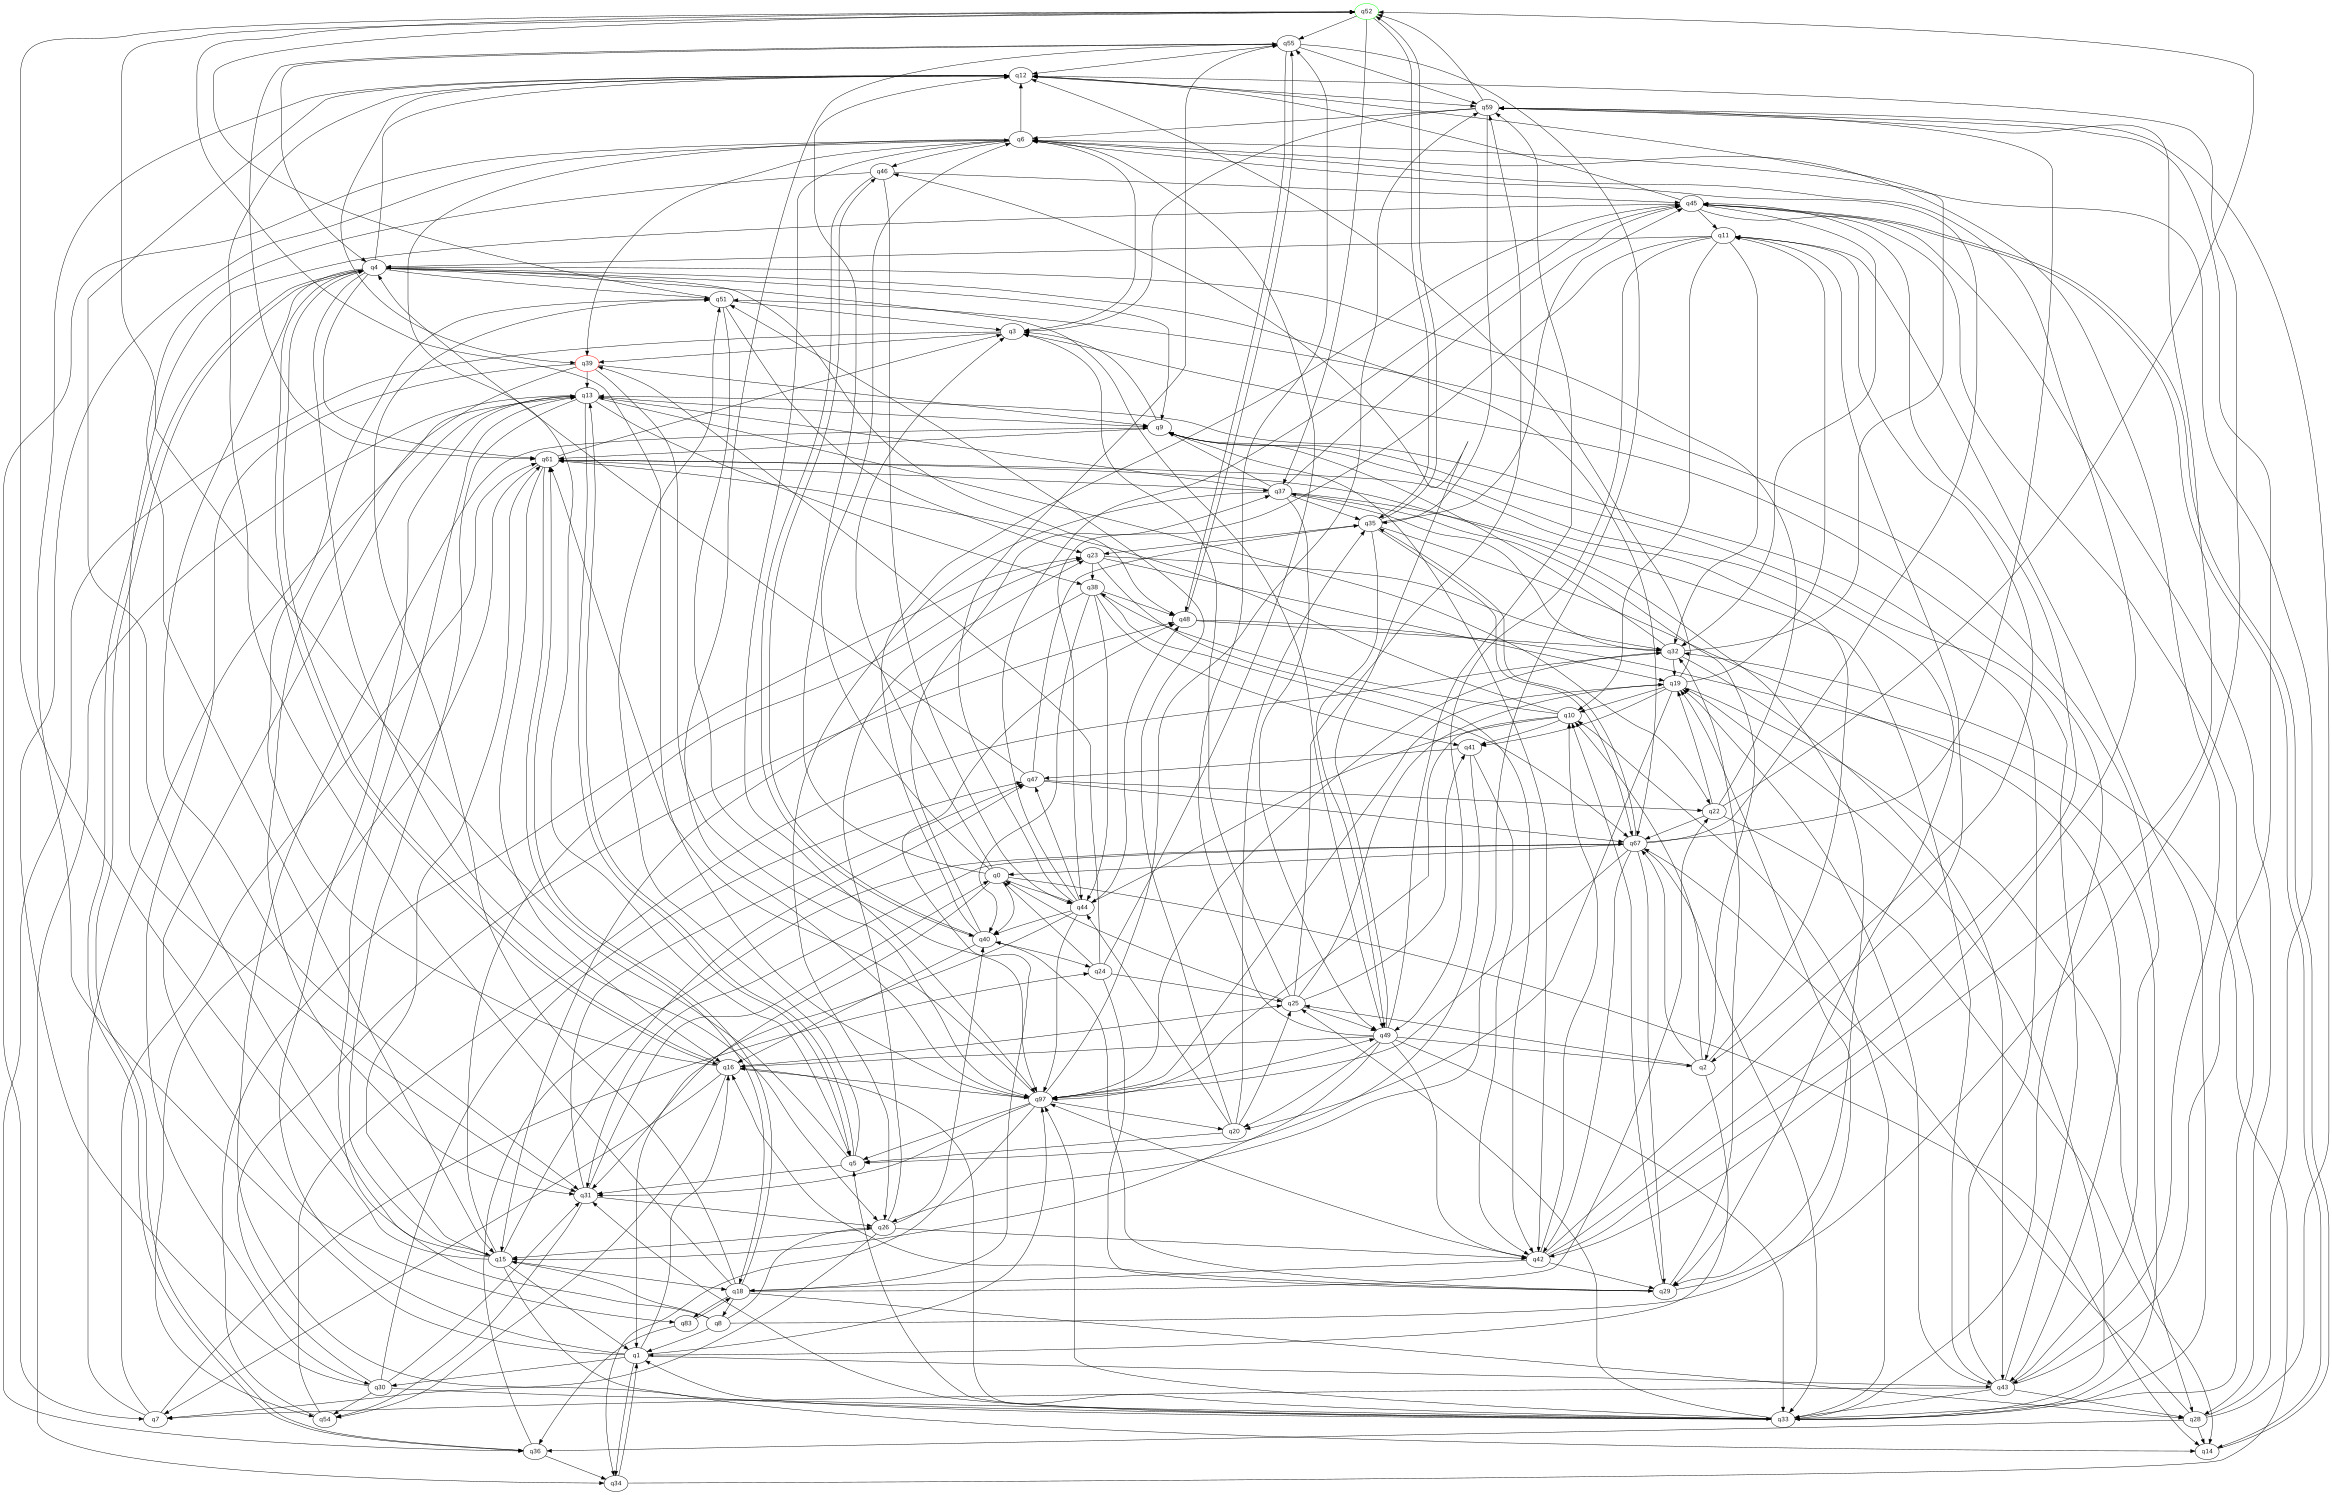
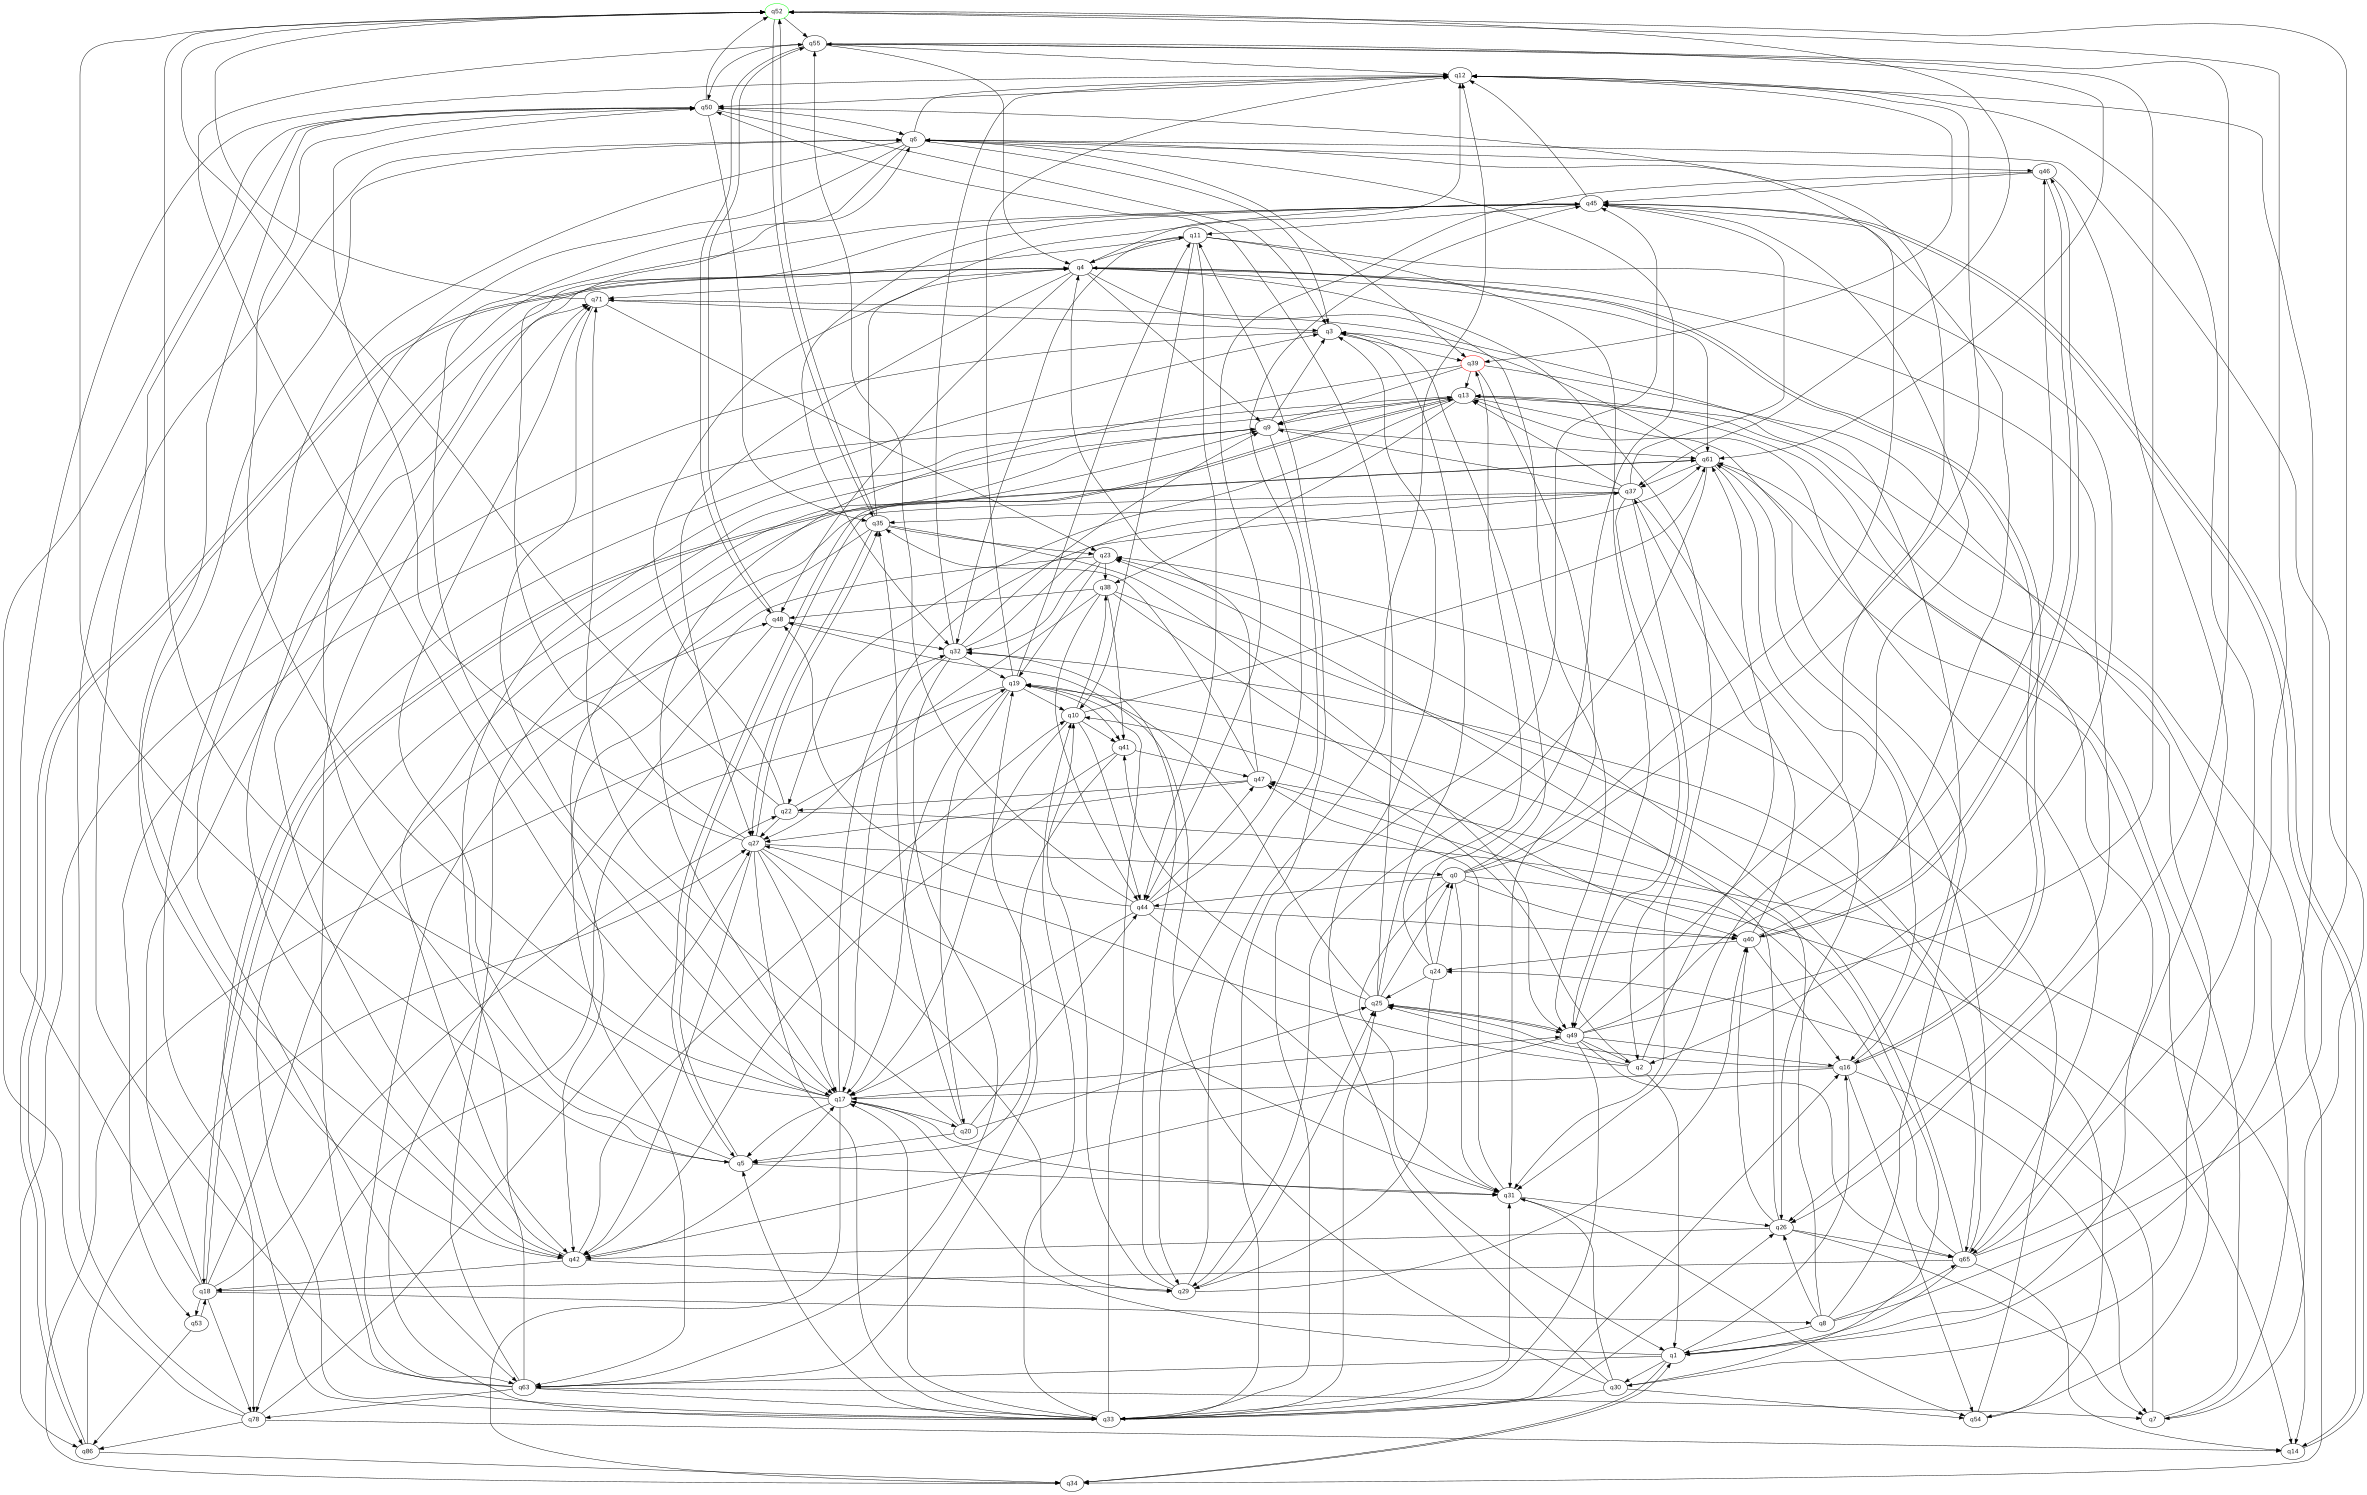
none -> (2341, 64)
(1487, 108) -> (707, 108)
(721, 300) -> (597, 300)
(67, 476) -> (1334, 914)
(2074, 753) -> (497, 340)
(1635, 844) -> (754, 844)
(742, 1016) -> (1461, 1035)
(1315, 1087) -> (1478, 1016)
(1040, 1100) -> (840, 1100)
(500, 1260) -> (1964, 1260)
(1103, 1268) -> (1298, 1164)
(686, 1324) -> (196, 1324)
(2003, 1388) -> (524, 1388)
(1207, 1415) -> (1557, 1391)
(2195, 1420) -> (254, 1420)
(535, 1452) -> (88, 1452)
